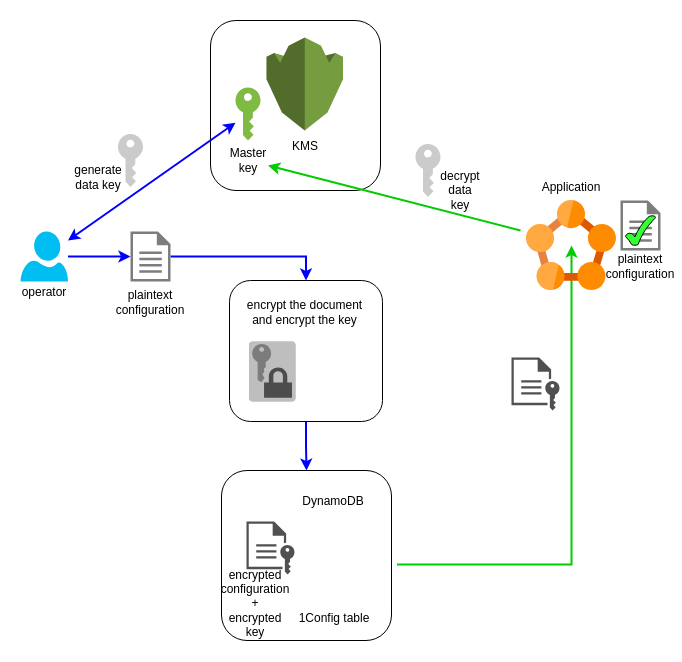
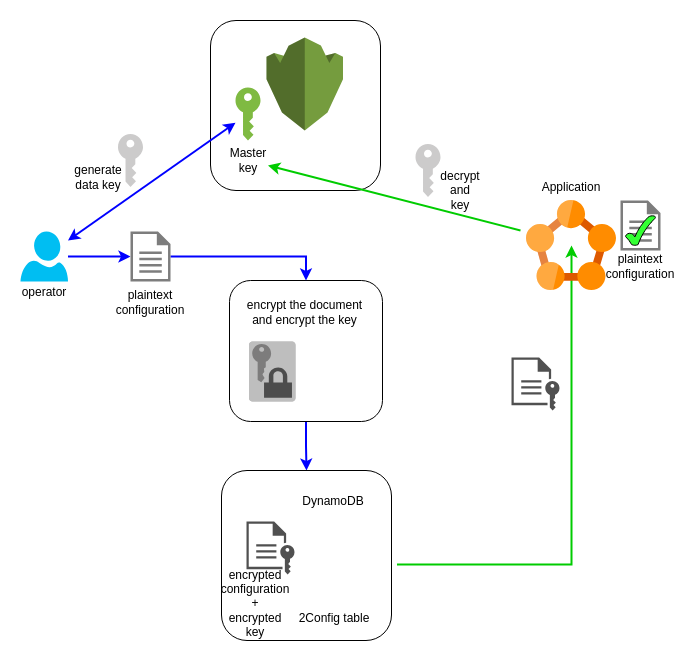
(305, 147) -> none
(461, 191) -> (461, 191)
(335, 619) -> (335, 619)
